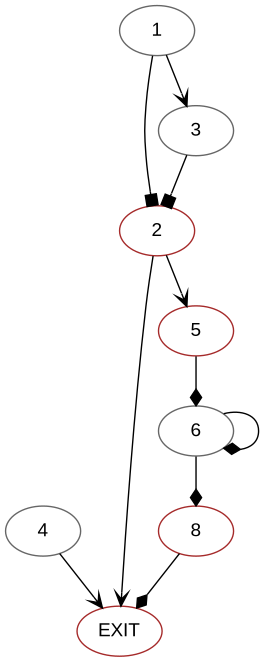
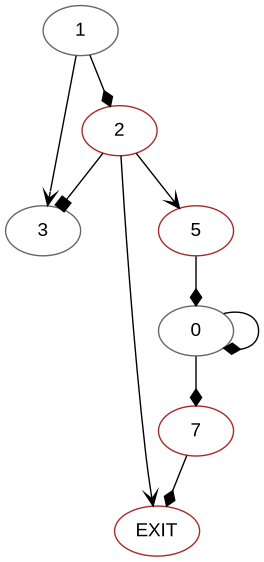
(145, 124) -> (97, 73)
(179, 174) -> (86, 175)
(196, 431) -> (196, 331)
(43, 531) -> none
(196, 531) -> (196, 431)
